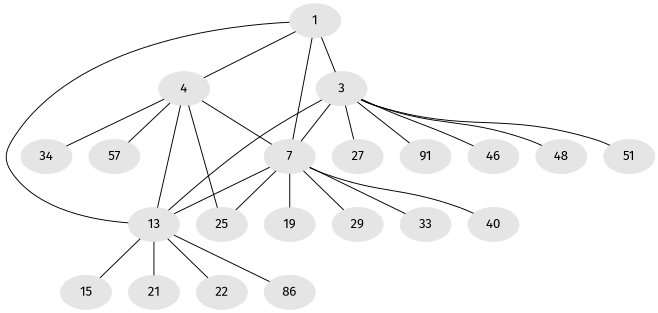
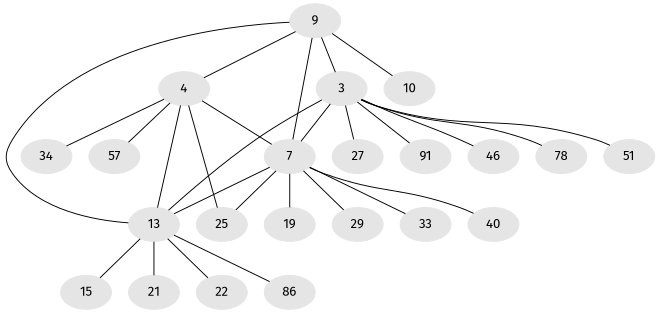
(315, 21) -> (315, 21)
none -> (410, 89)
(561, 157) -> (561, 157)
